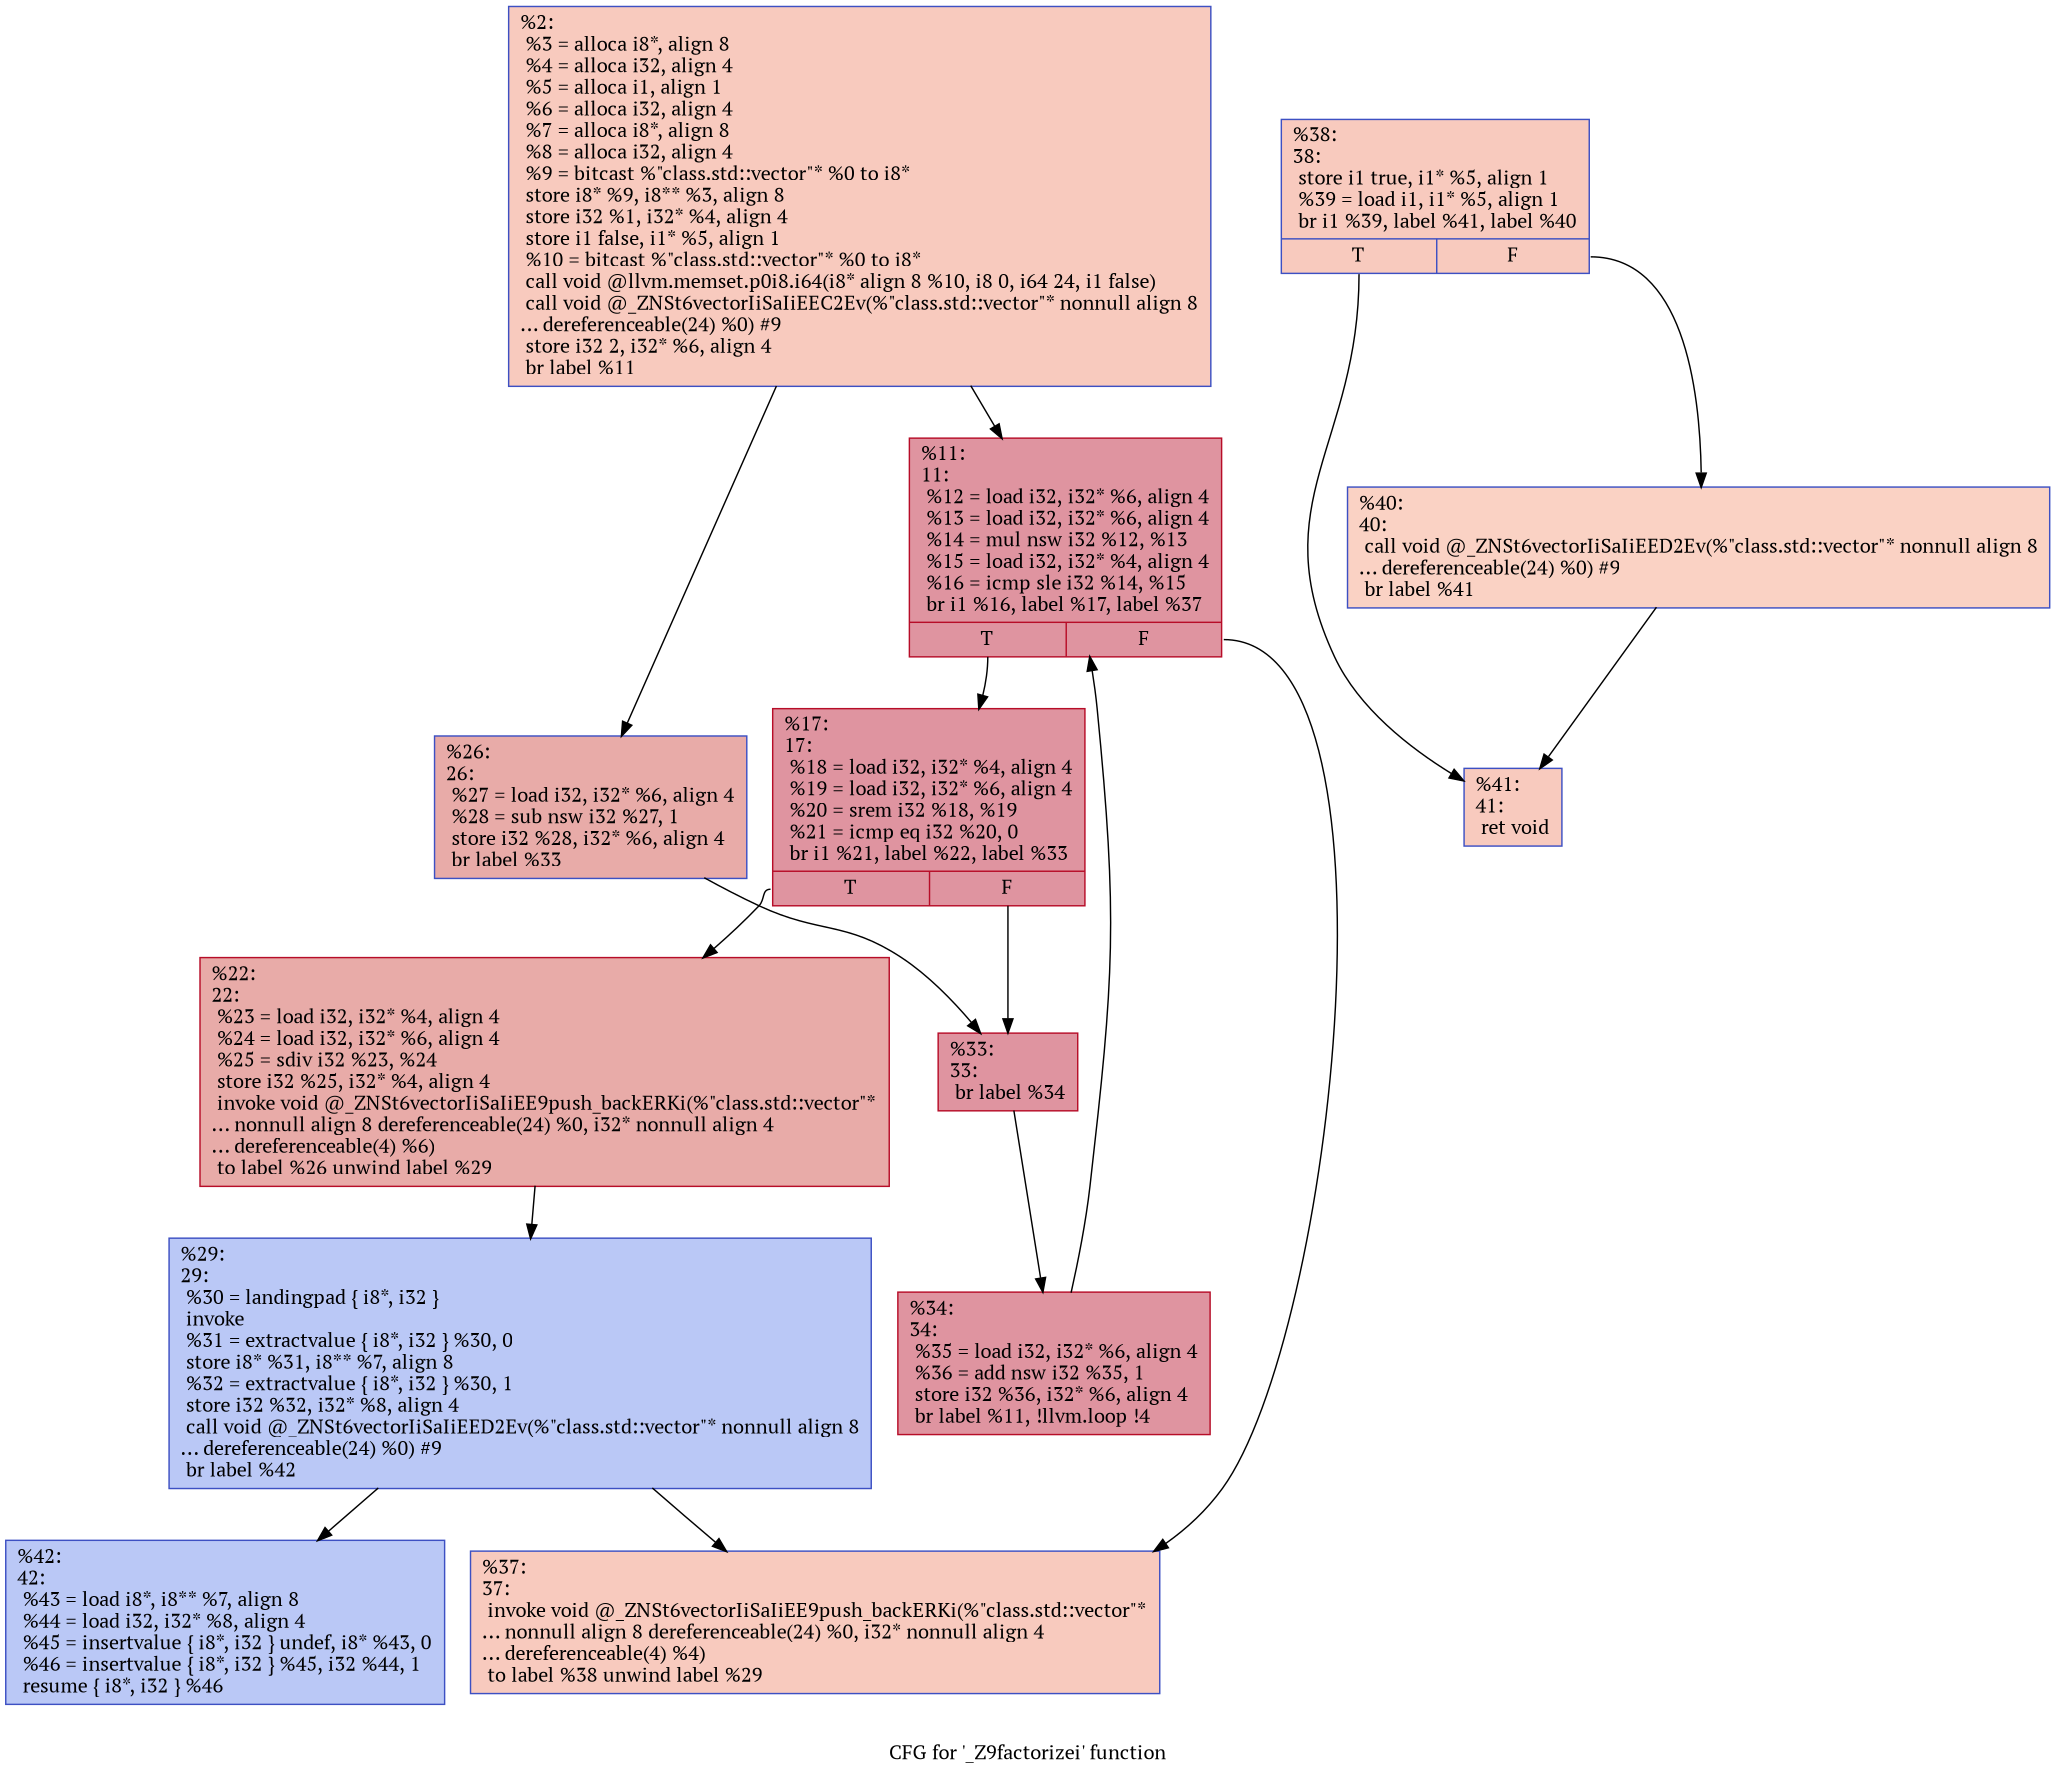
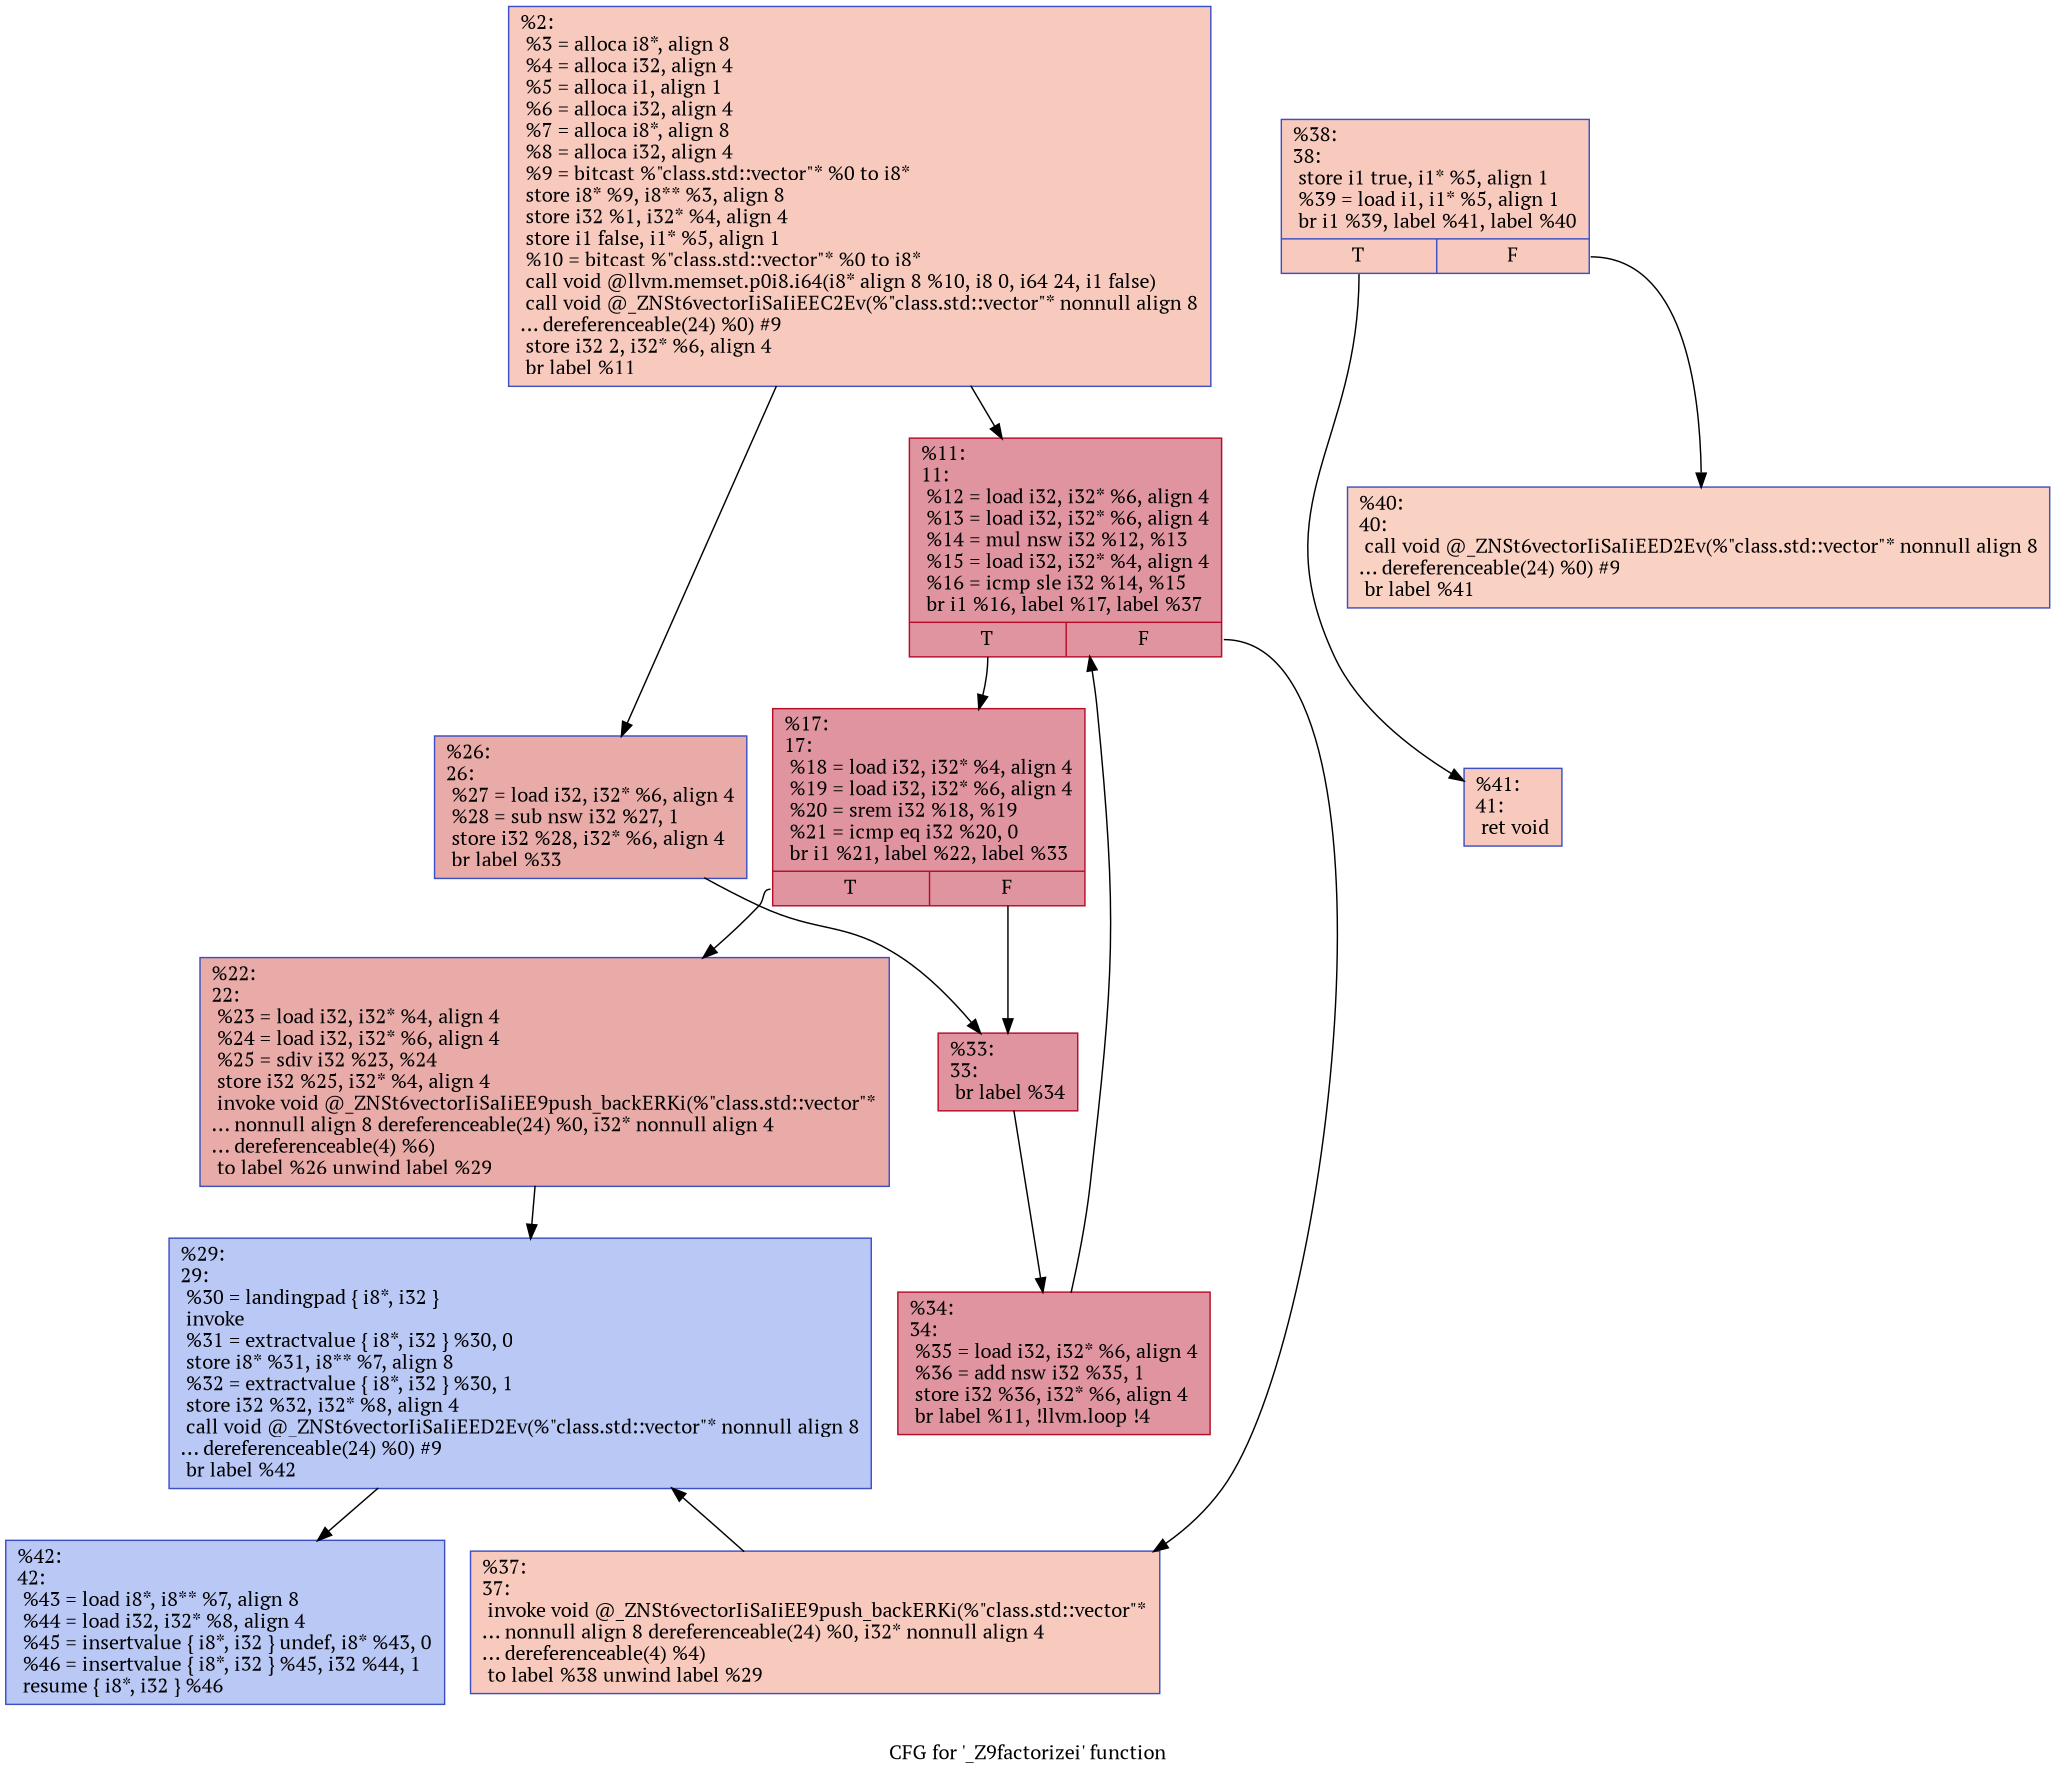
(1602, 682) -> none
(545, 1072) -> (545, 1072)
(684, 1515) -> (714, 1525)
